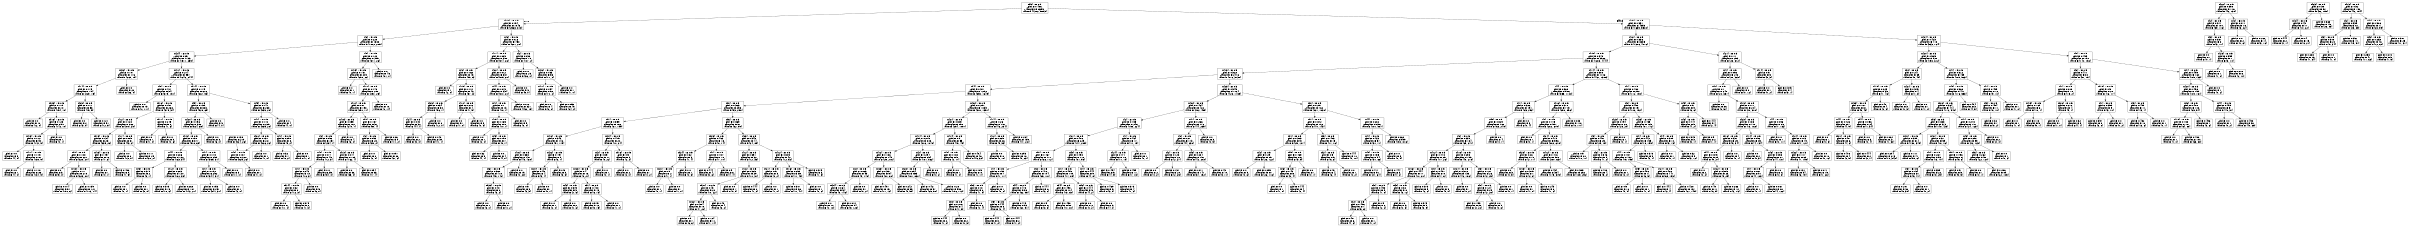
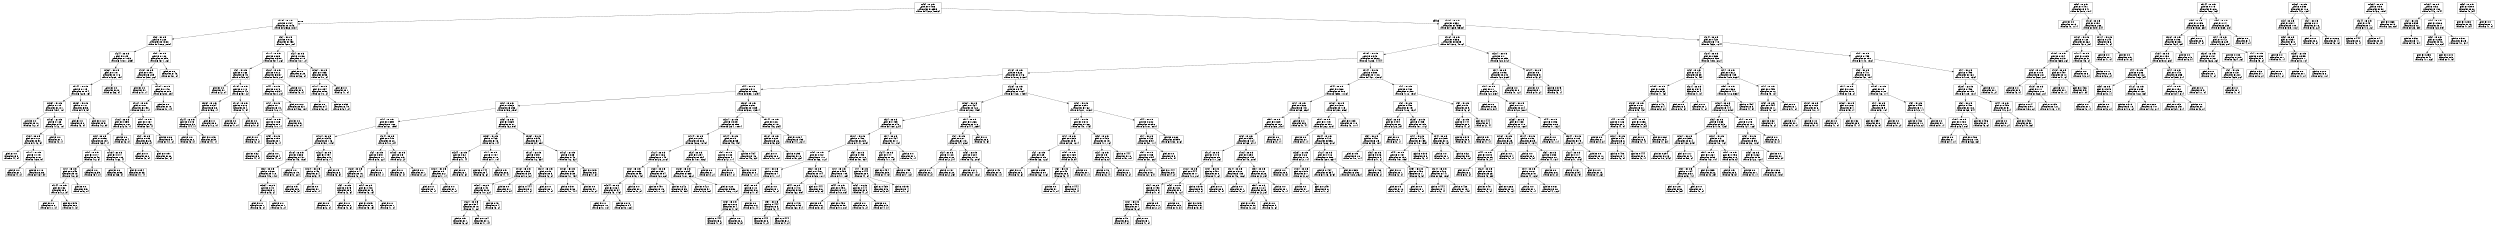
(2340, 32) -> none
(182, 74) -> none
(778, 164) -> (539, 164)
